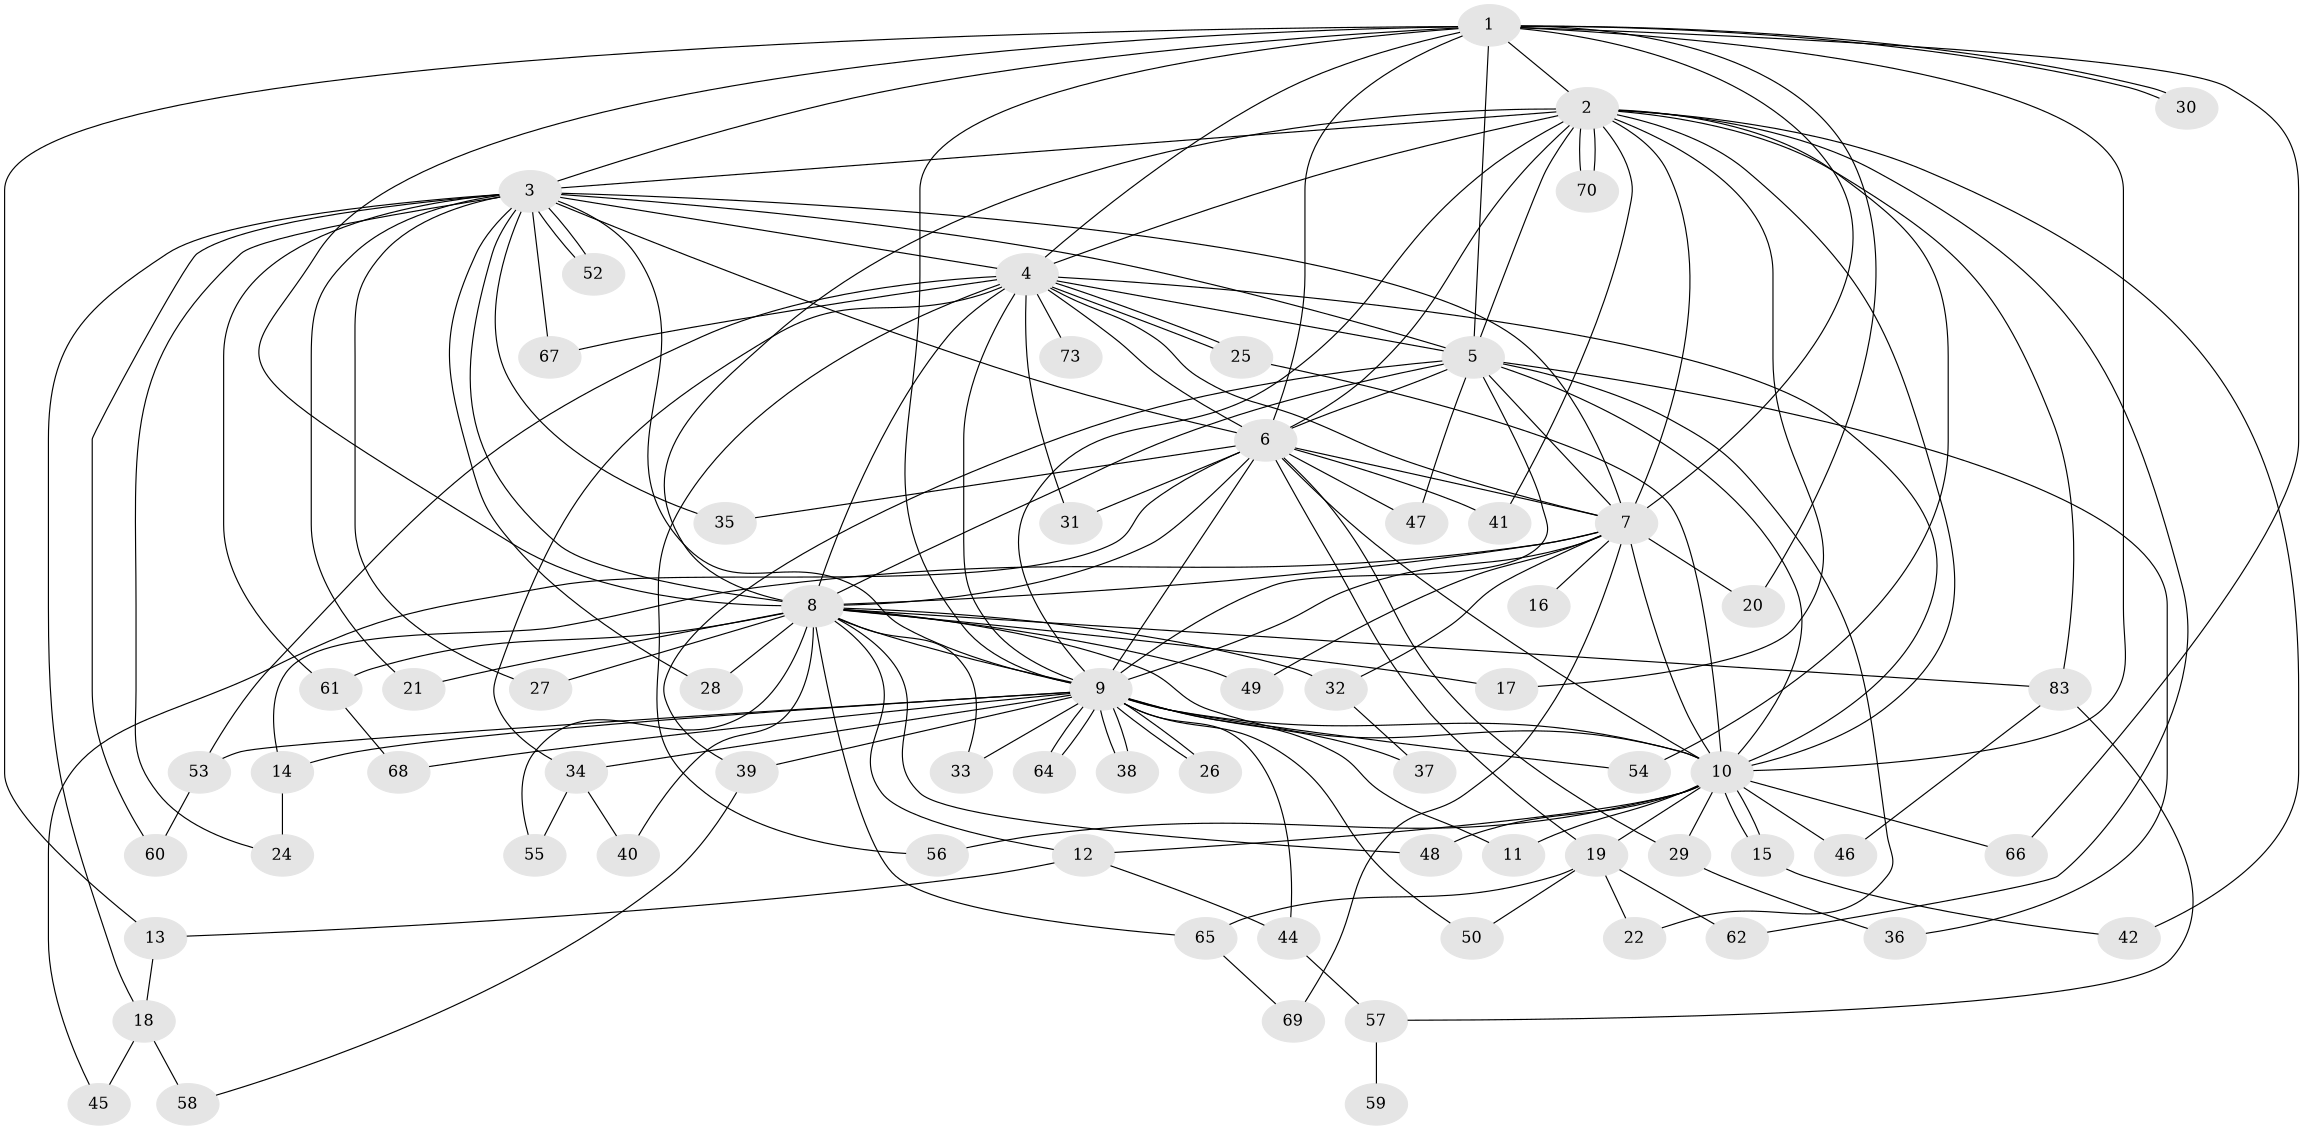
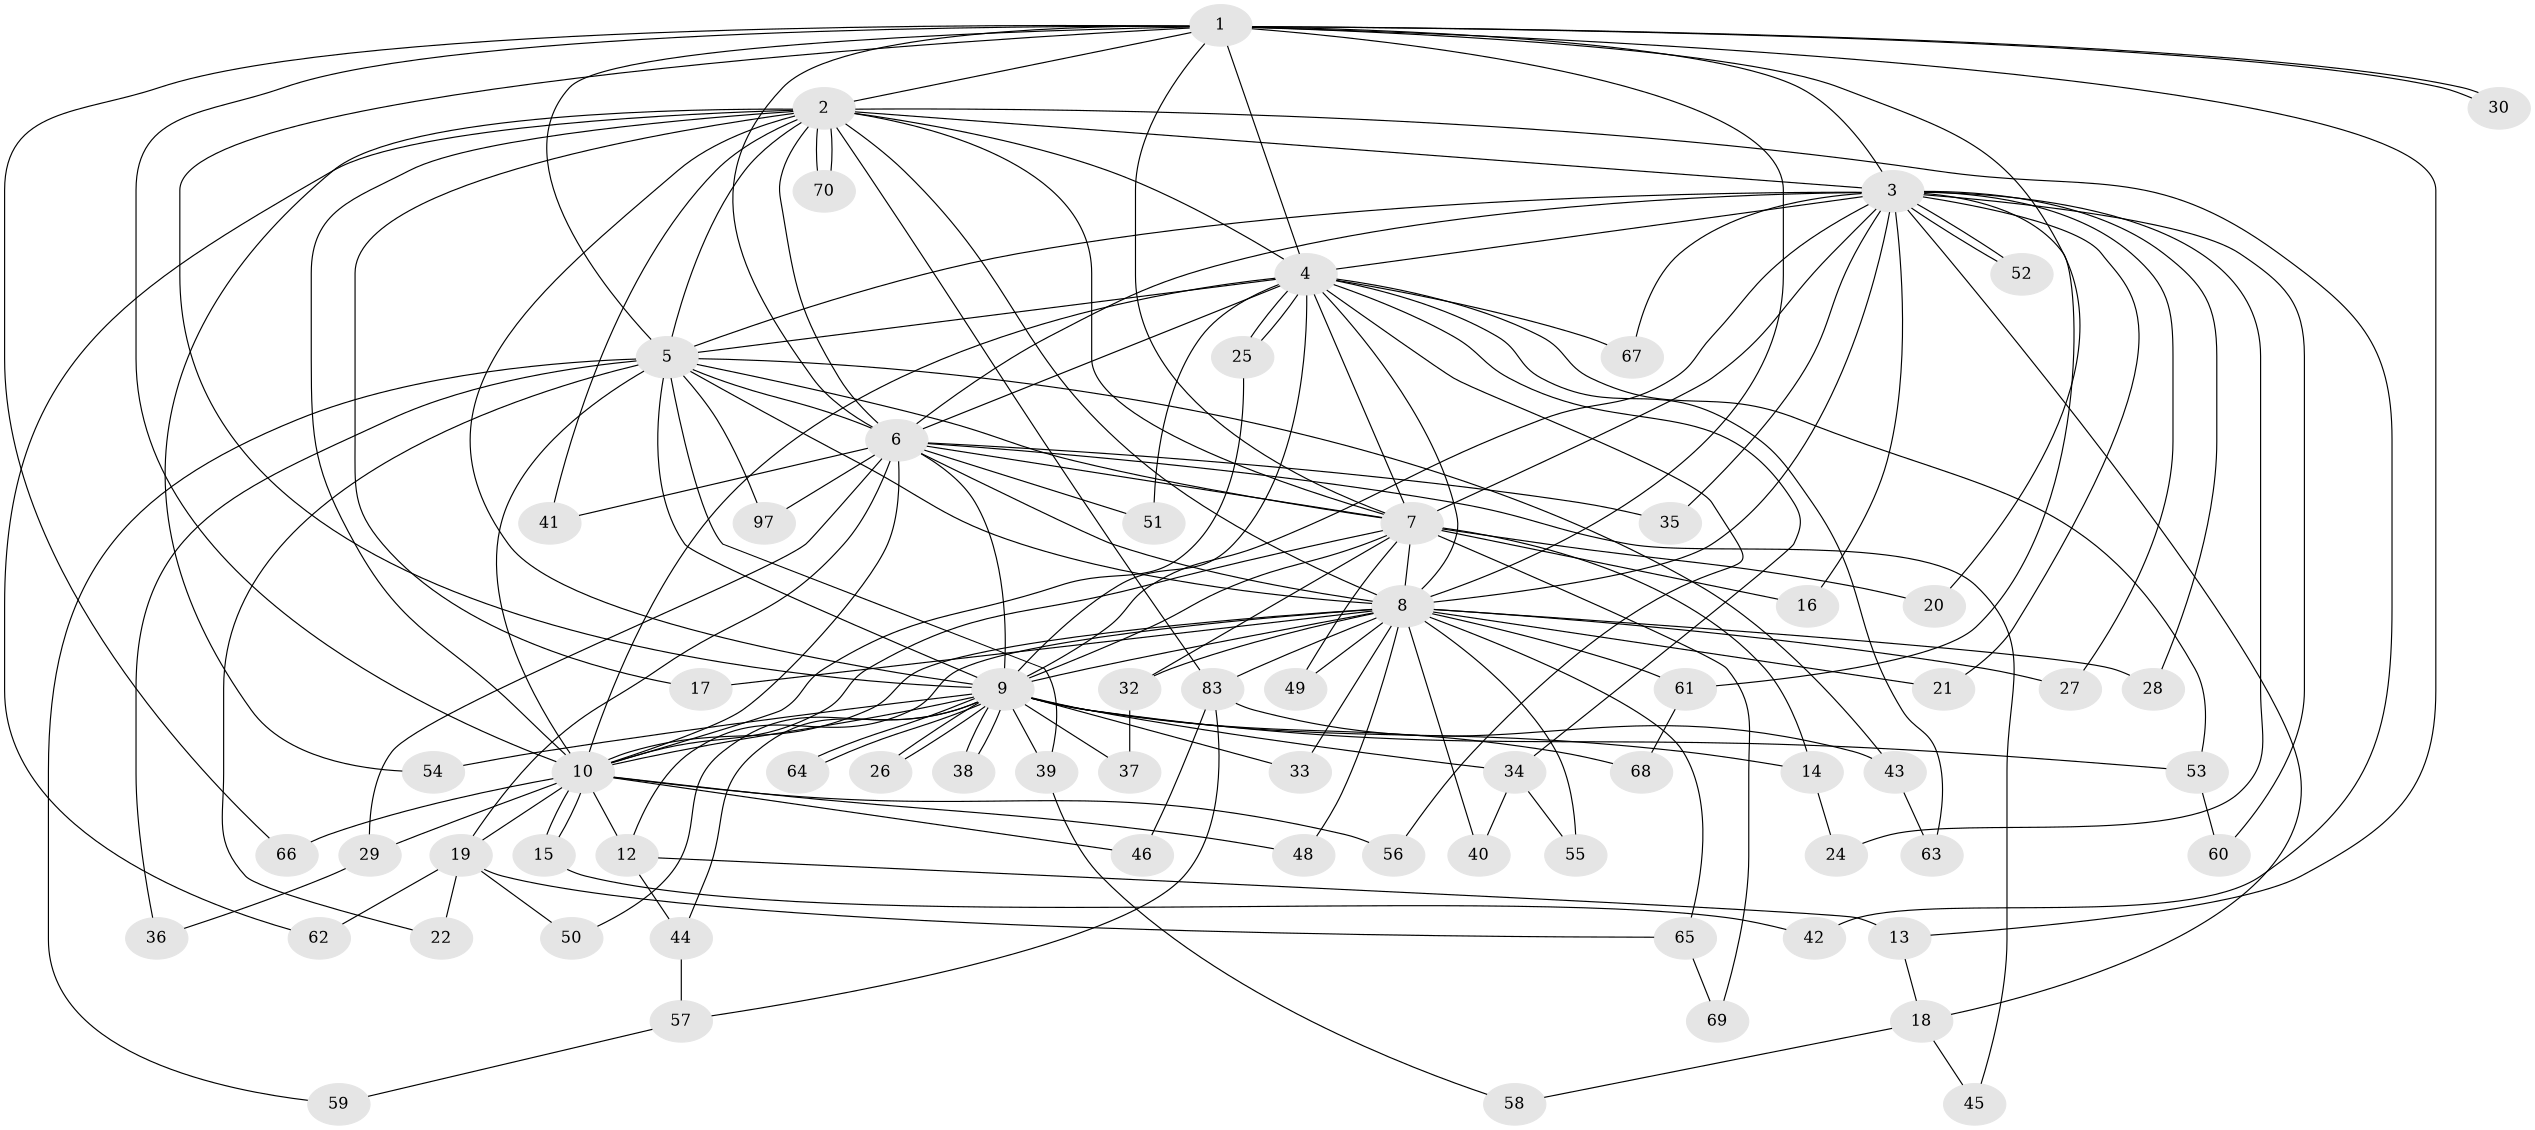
(1071, 357) -> (1932, 855)
none -> (1897, 408)
(1071, 523) -> (1154, 523)
(1417, 523) -> (764, 523)
none -> (72, 618)
none -> (1895, 772)
(1514, 855) -> none
